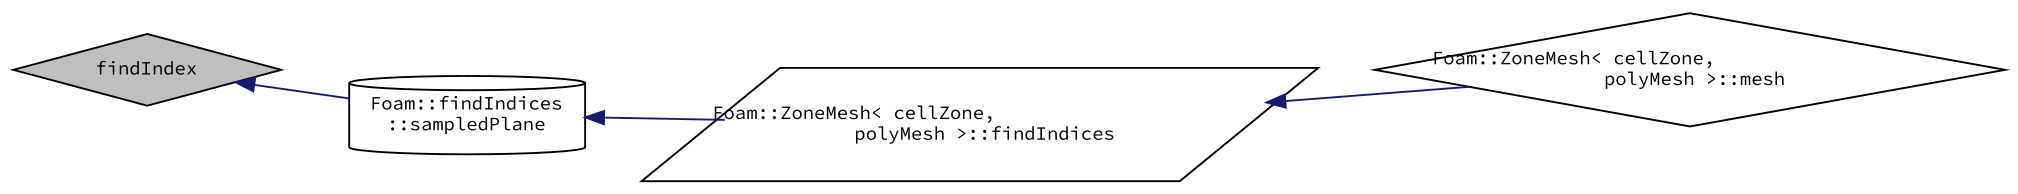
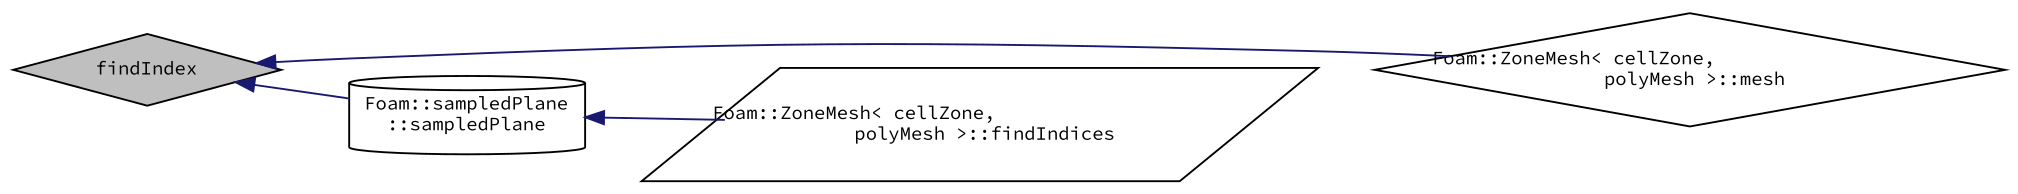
(1377, 94) -> (863, 44)
(467, 115) -> (467, 115)
